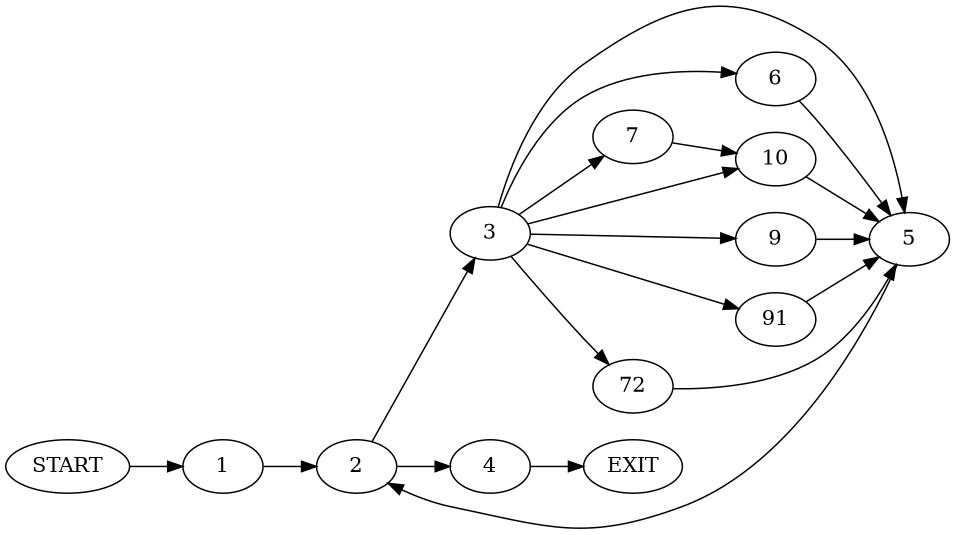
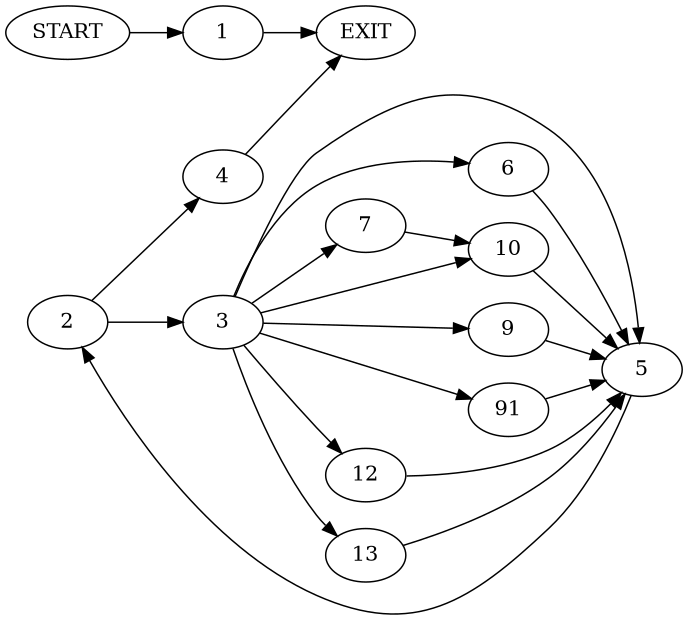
(633, 386) -> (366, 475)
(283, 466) -> (282, 33)
none -> (366, 555)
